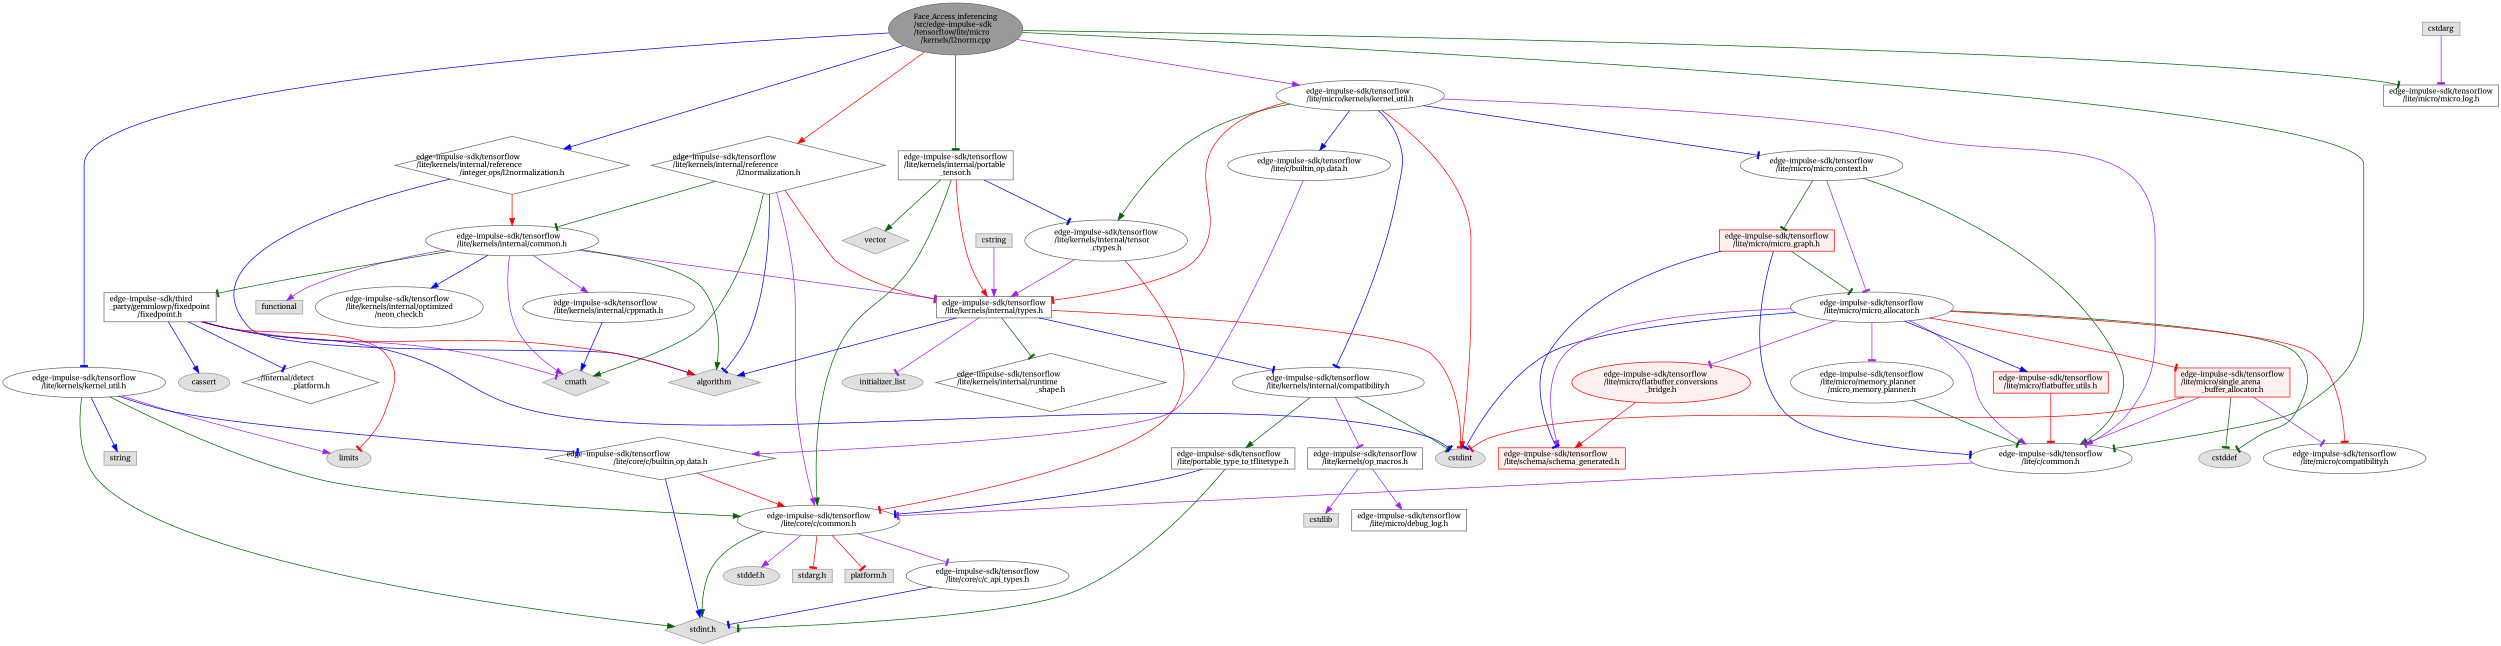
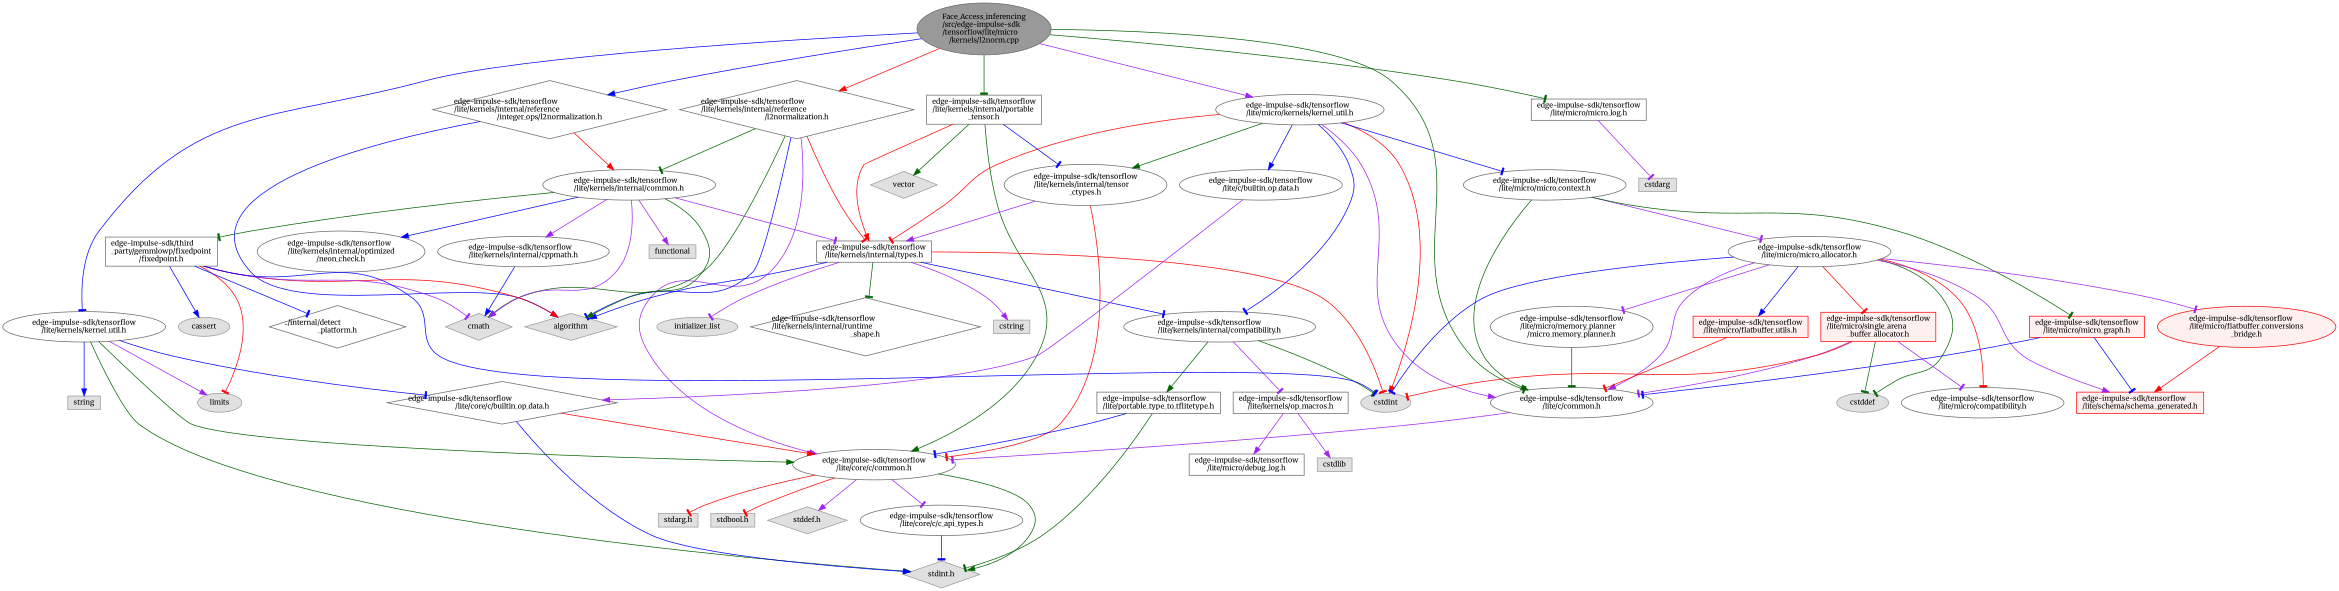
(2441, 59) -> (1624, 148)
(994, 268) -> (961, 282)
(1820, 271) -> none
(751, 576) -> (807, 520)
(869, 576) -> (733, 520)
